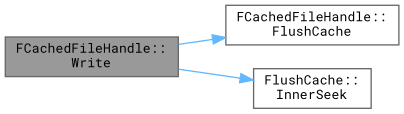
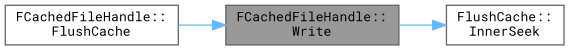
(196, 42) -> (195, 25)
